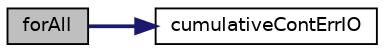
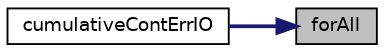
(112, 26) -> (253, 26)
